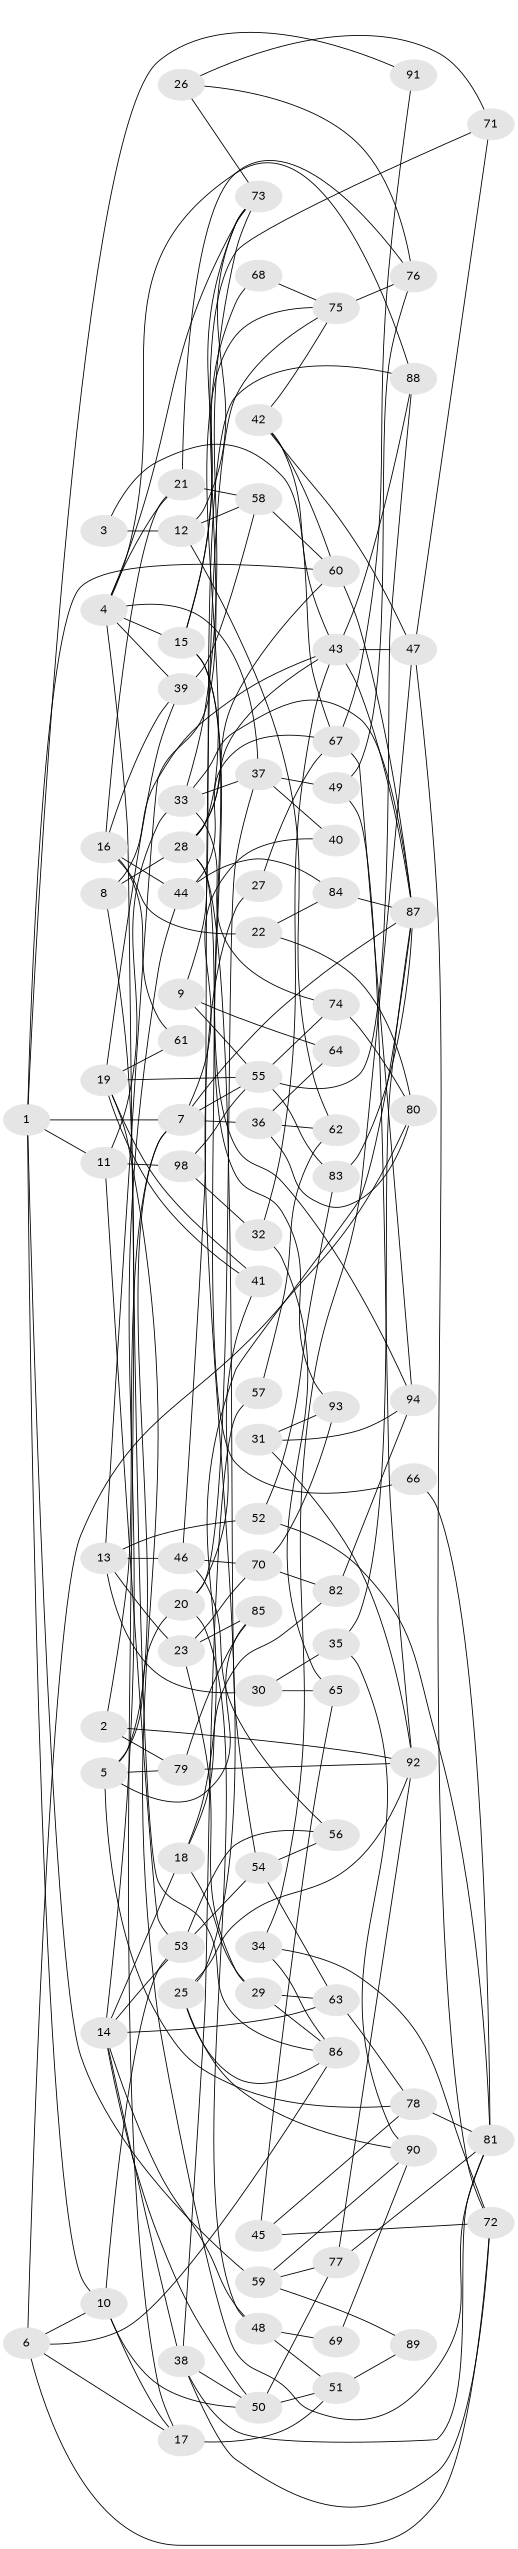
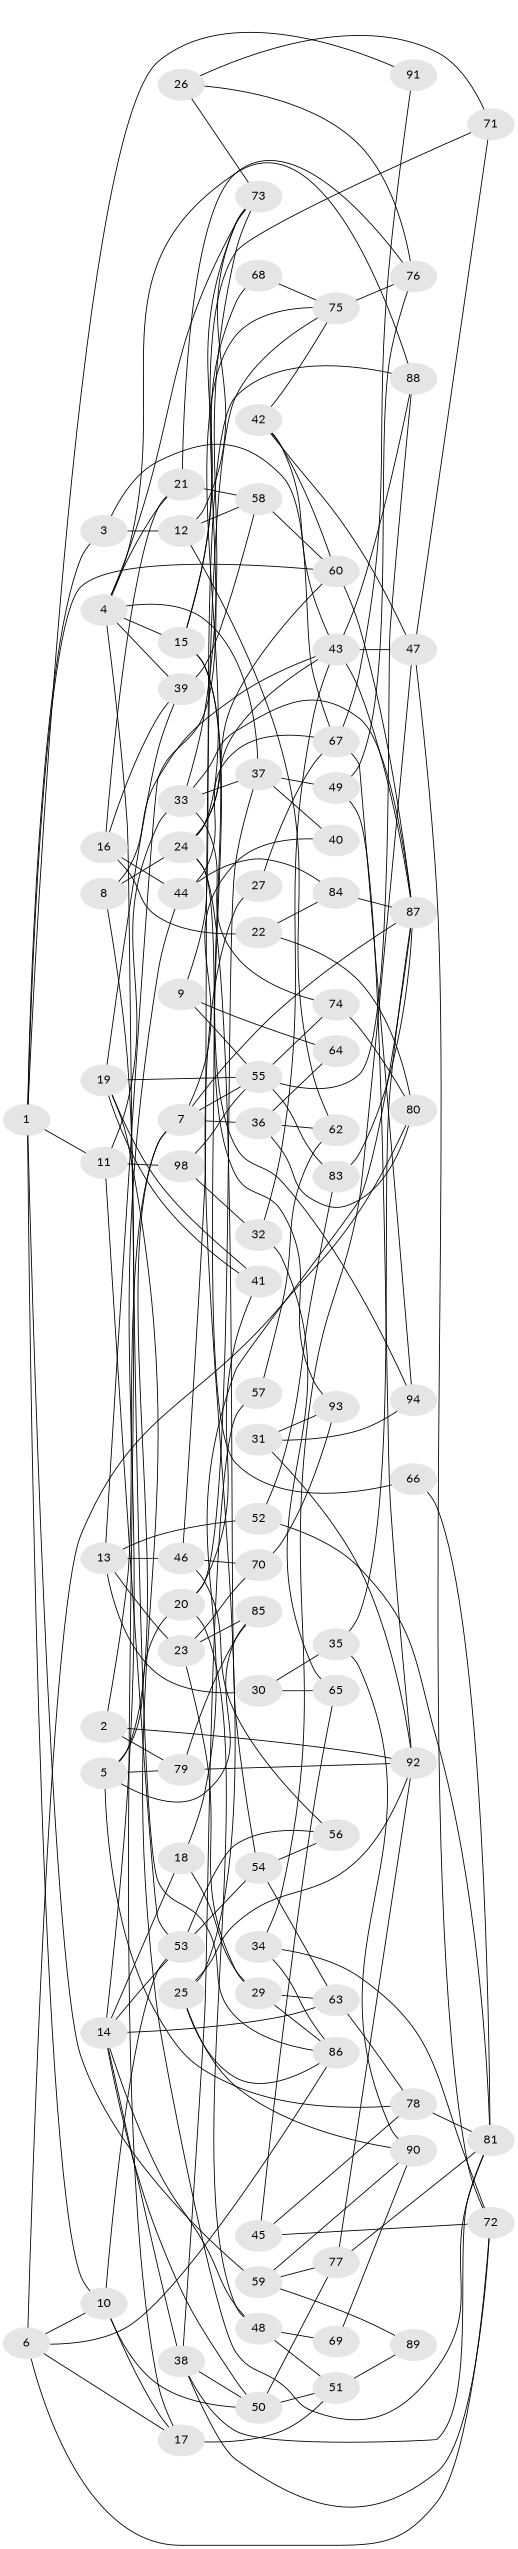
(181, 847) -> (181, 847)
(181, 1041) -> none
(104, 1120) -> (41, 821)
(336, 1591) -> none
